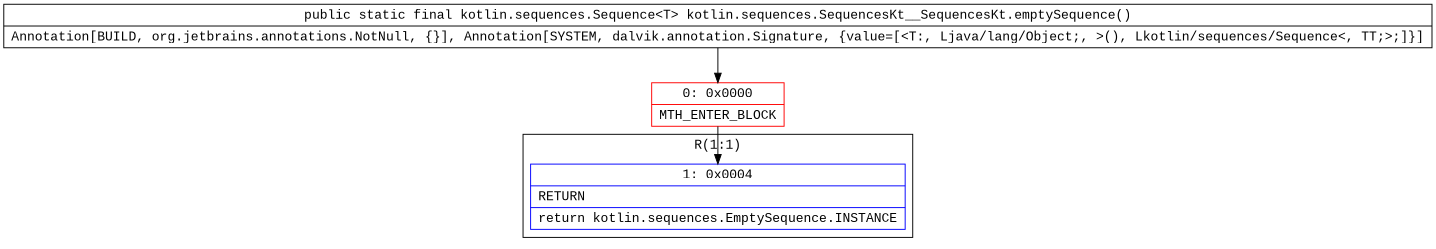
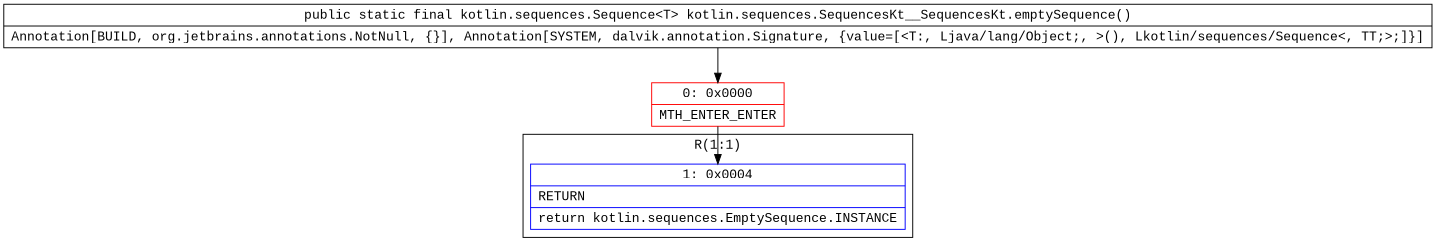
(718, 115) -> (718, 115)
